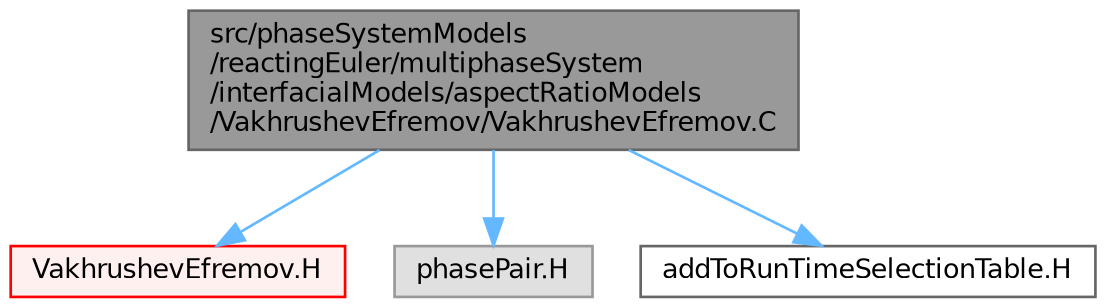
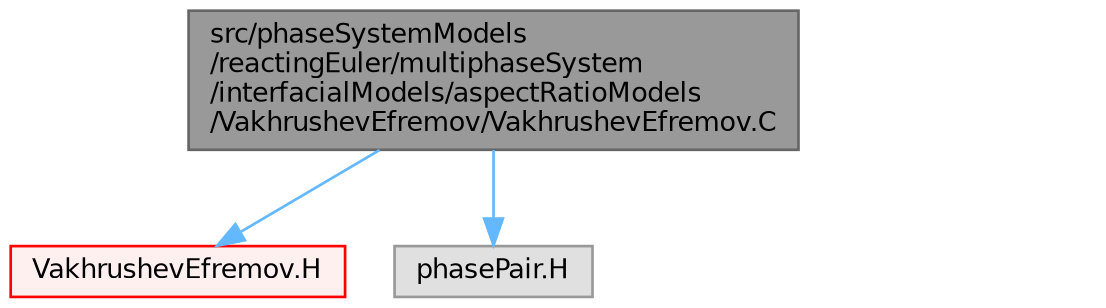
(868, 272) -> none
